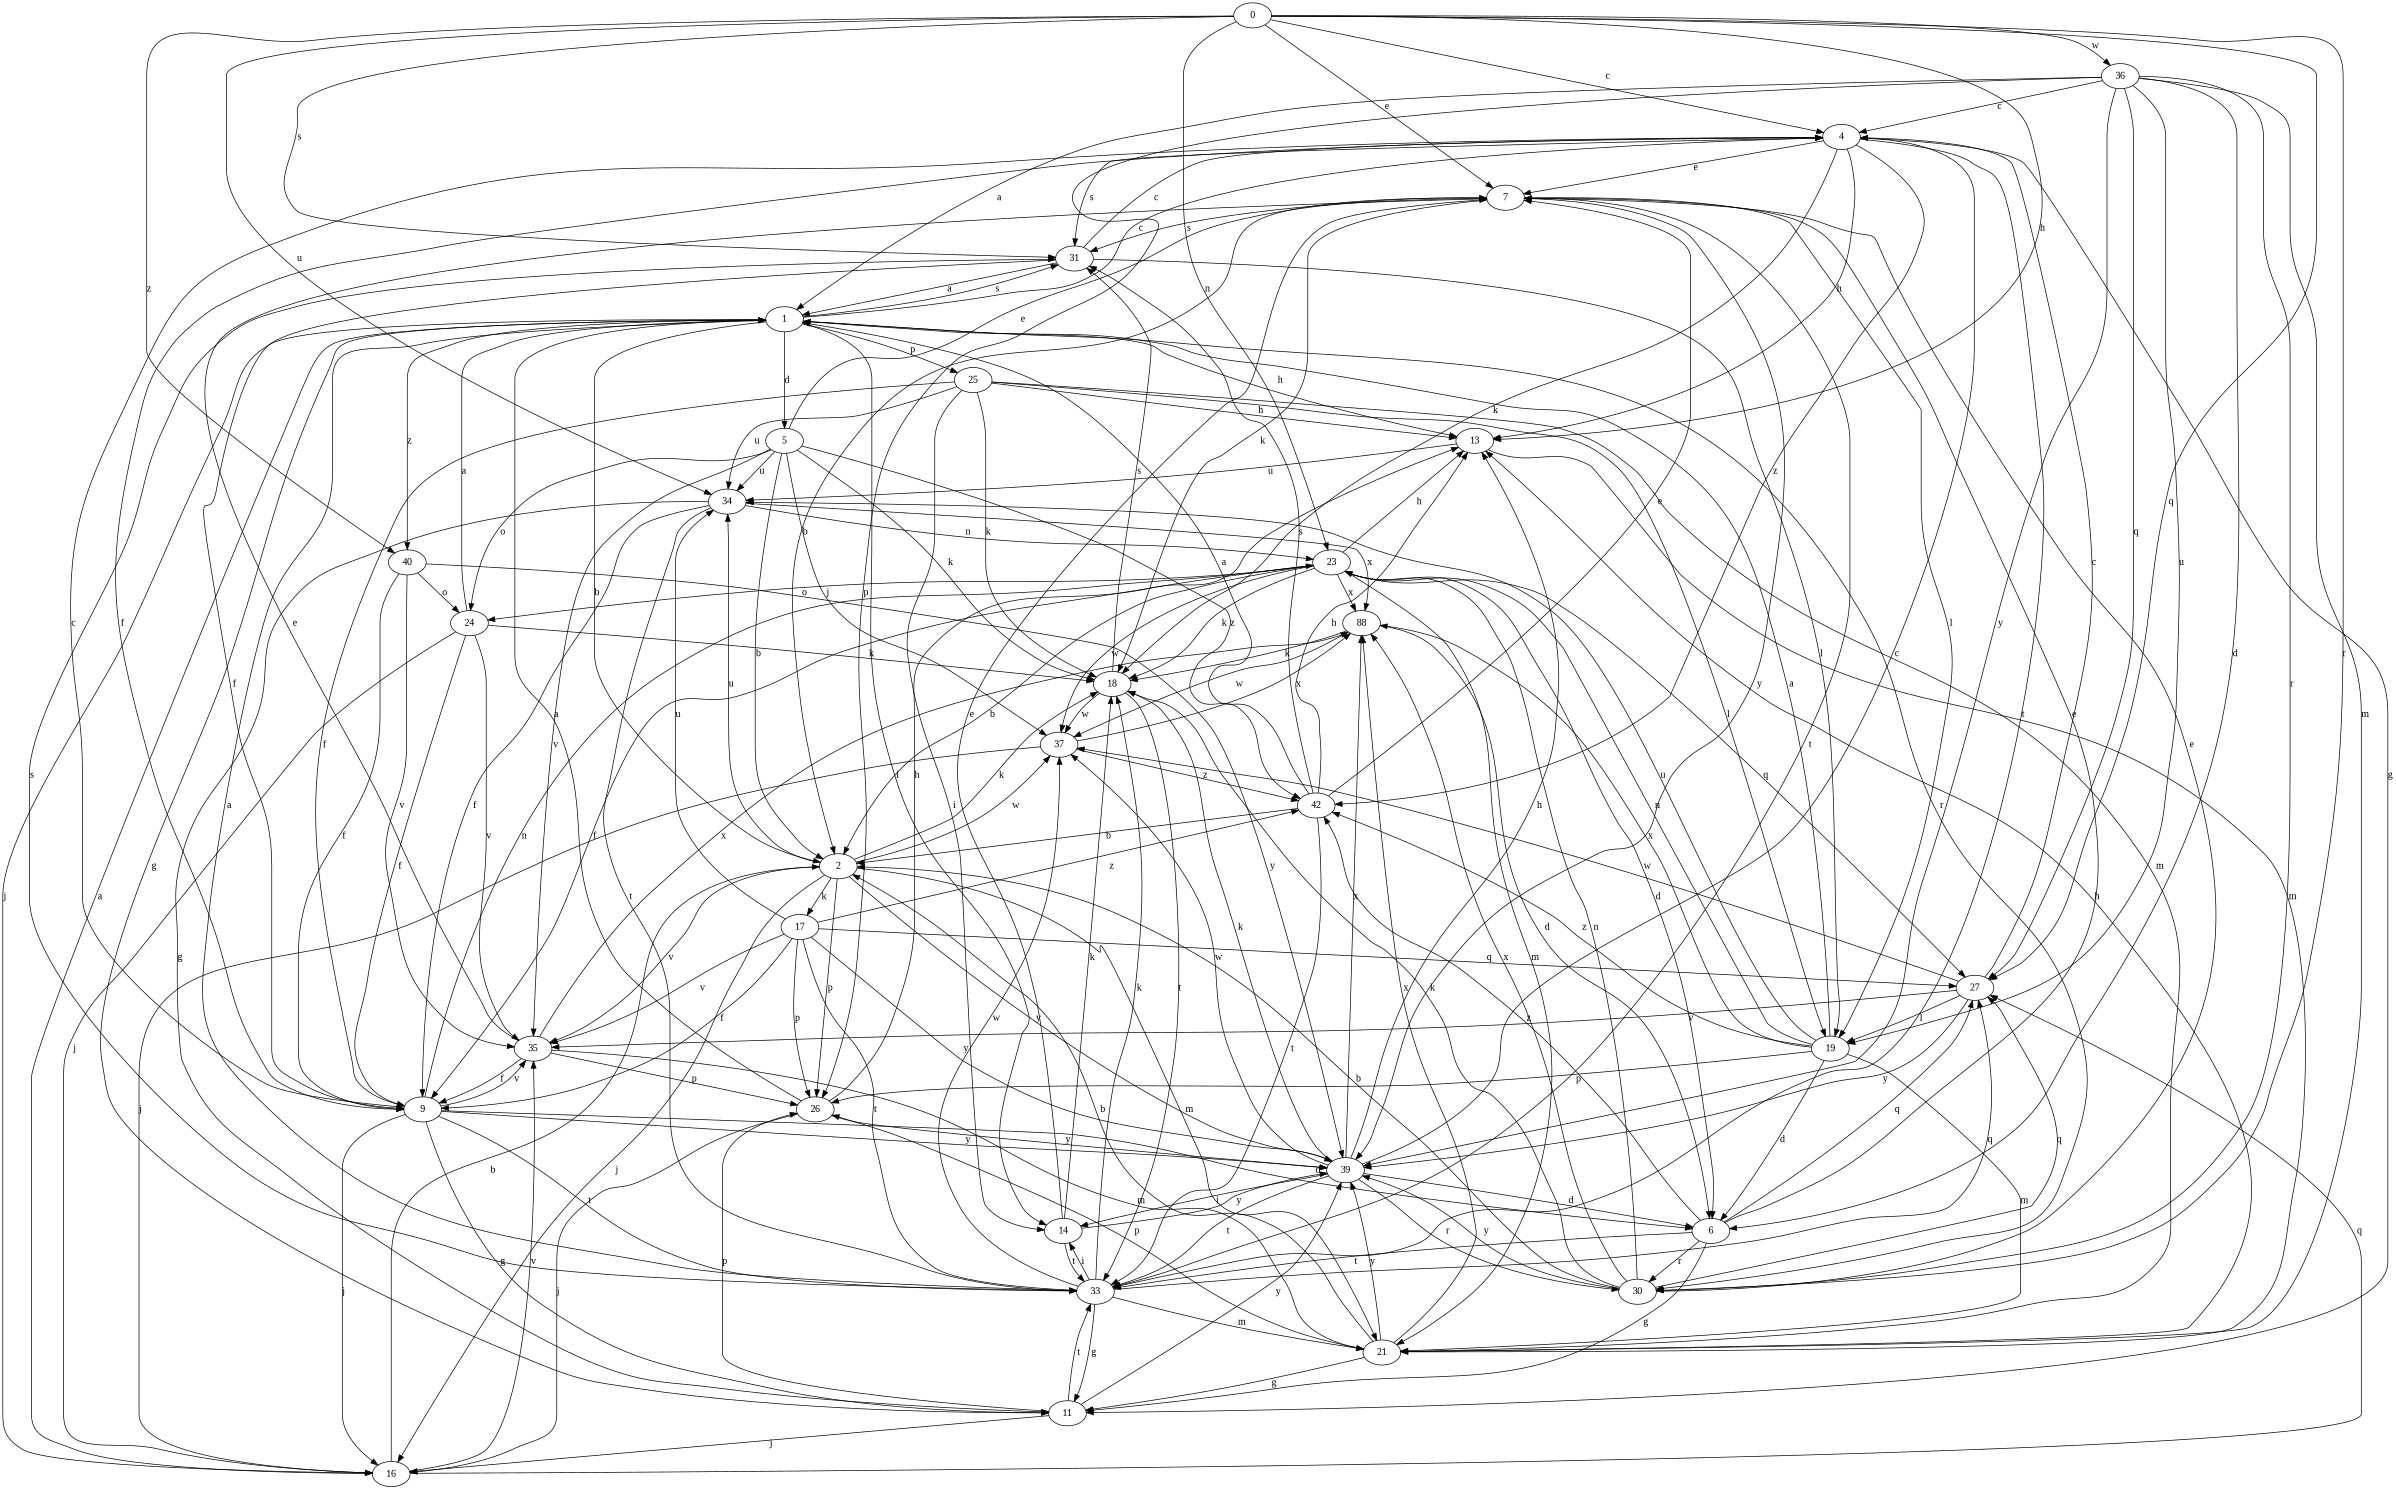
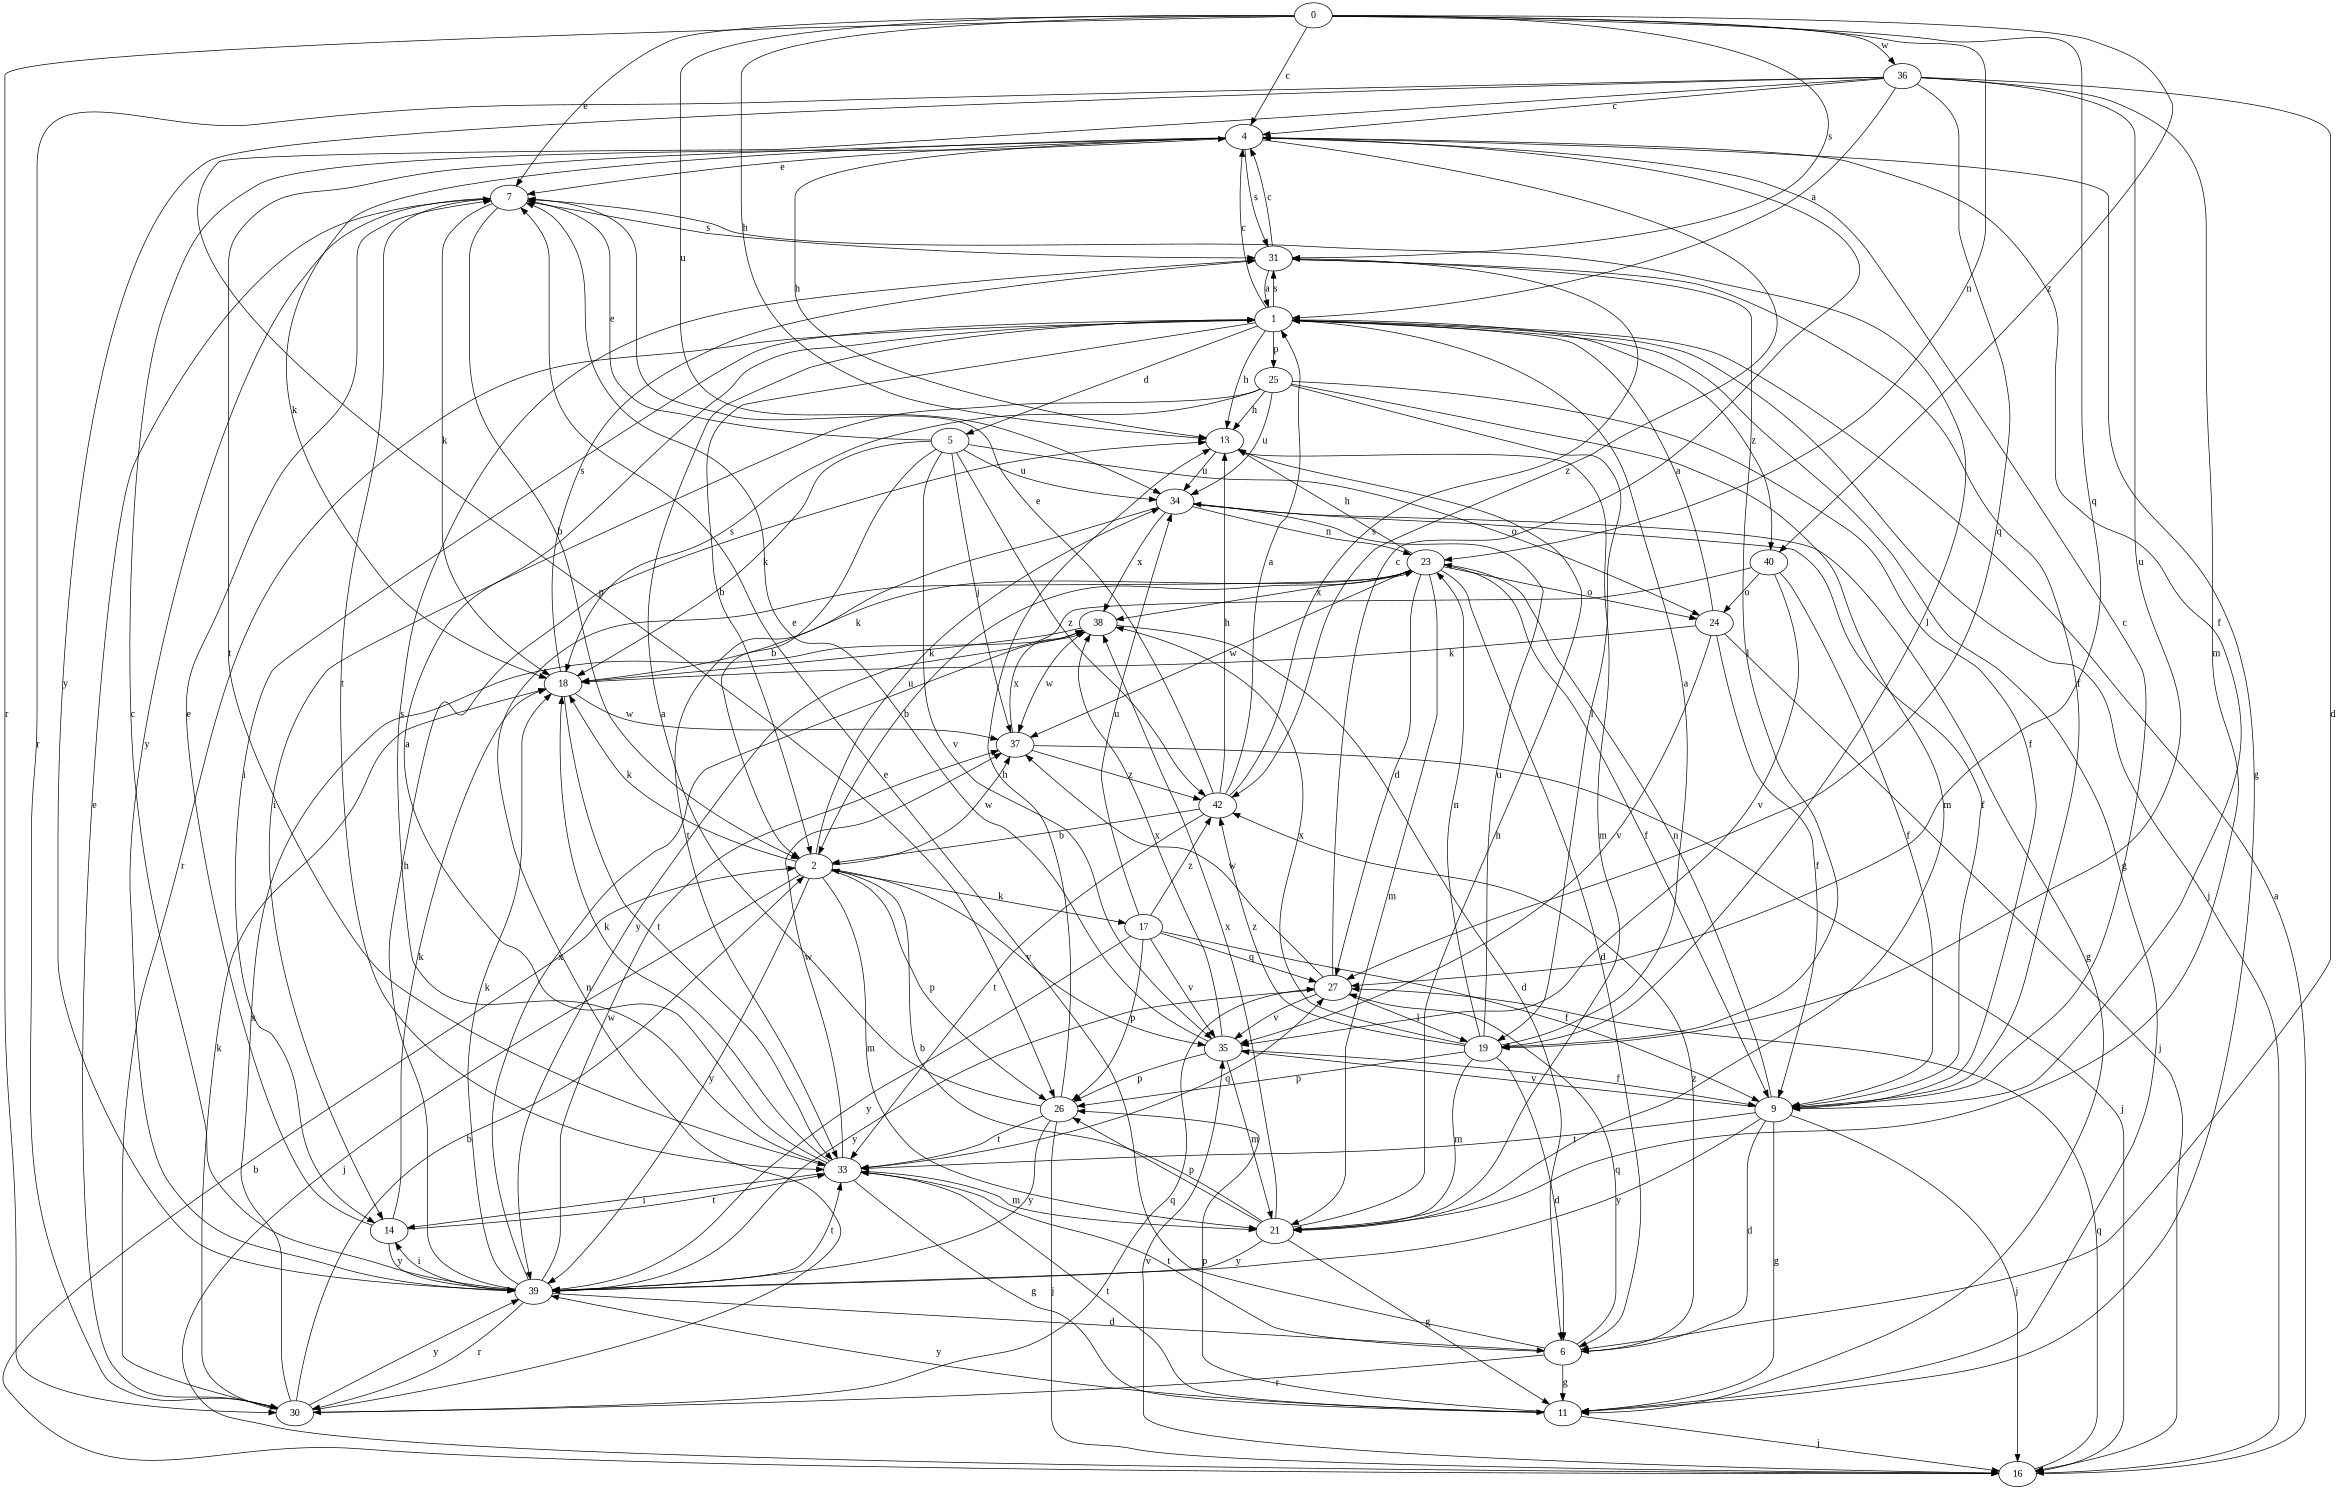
(988, 532) -> (732, 532)
(1362, 623) -> (1098, 623)
(1766, 775) -> (1397, 775)
(882, 1172) -> (958, 1151)
